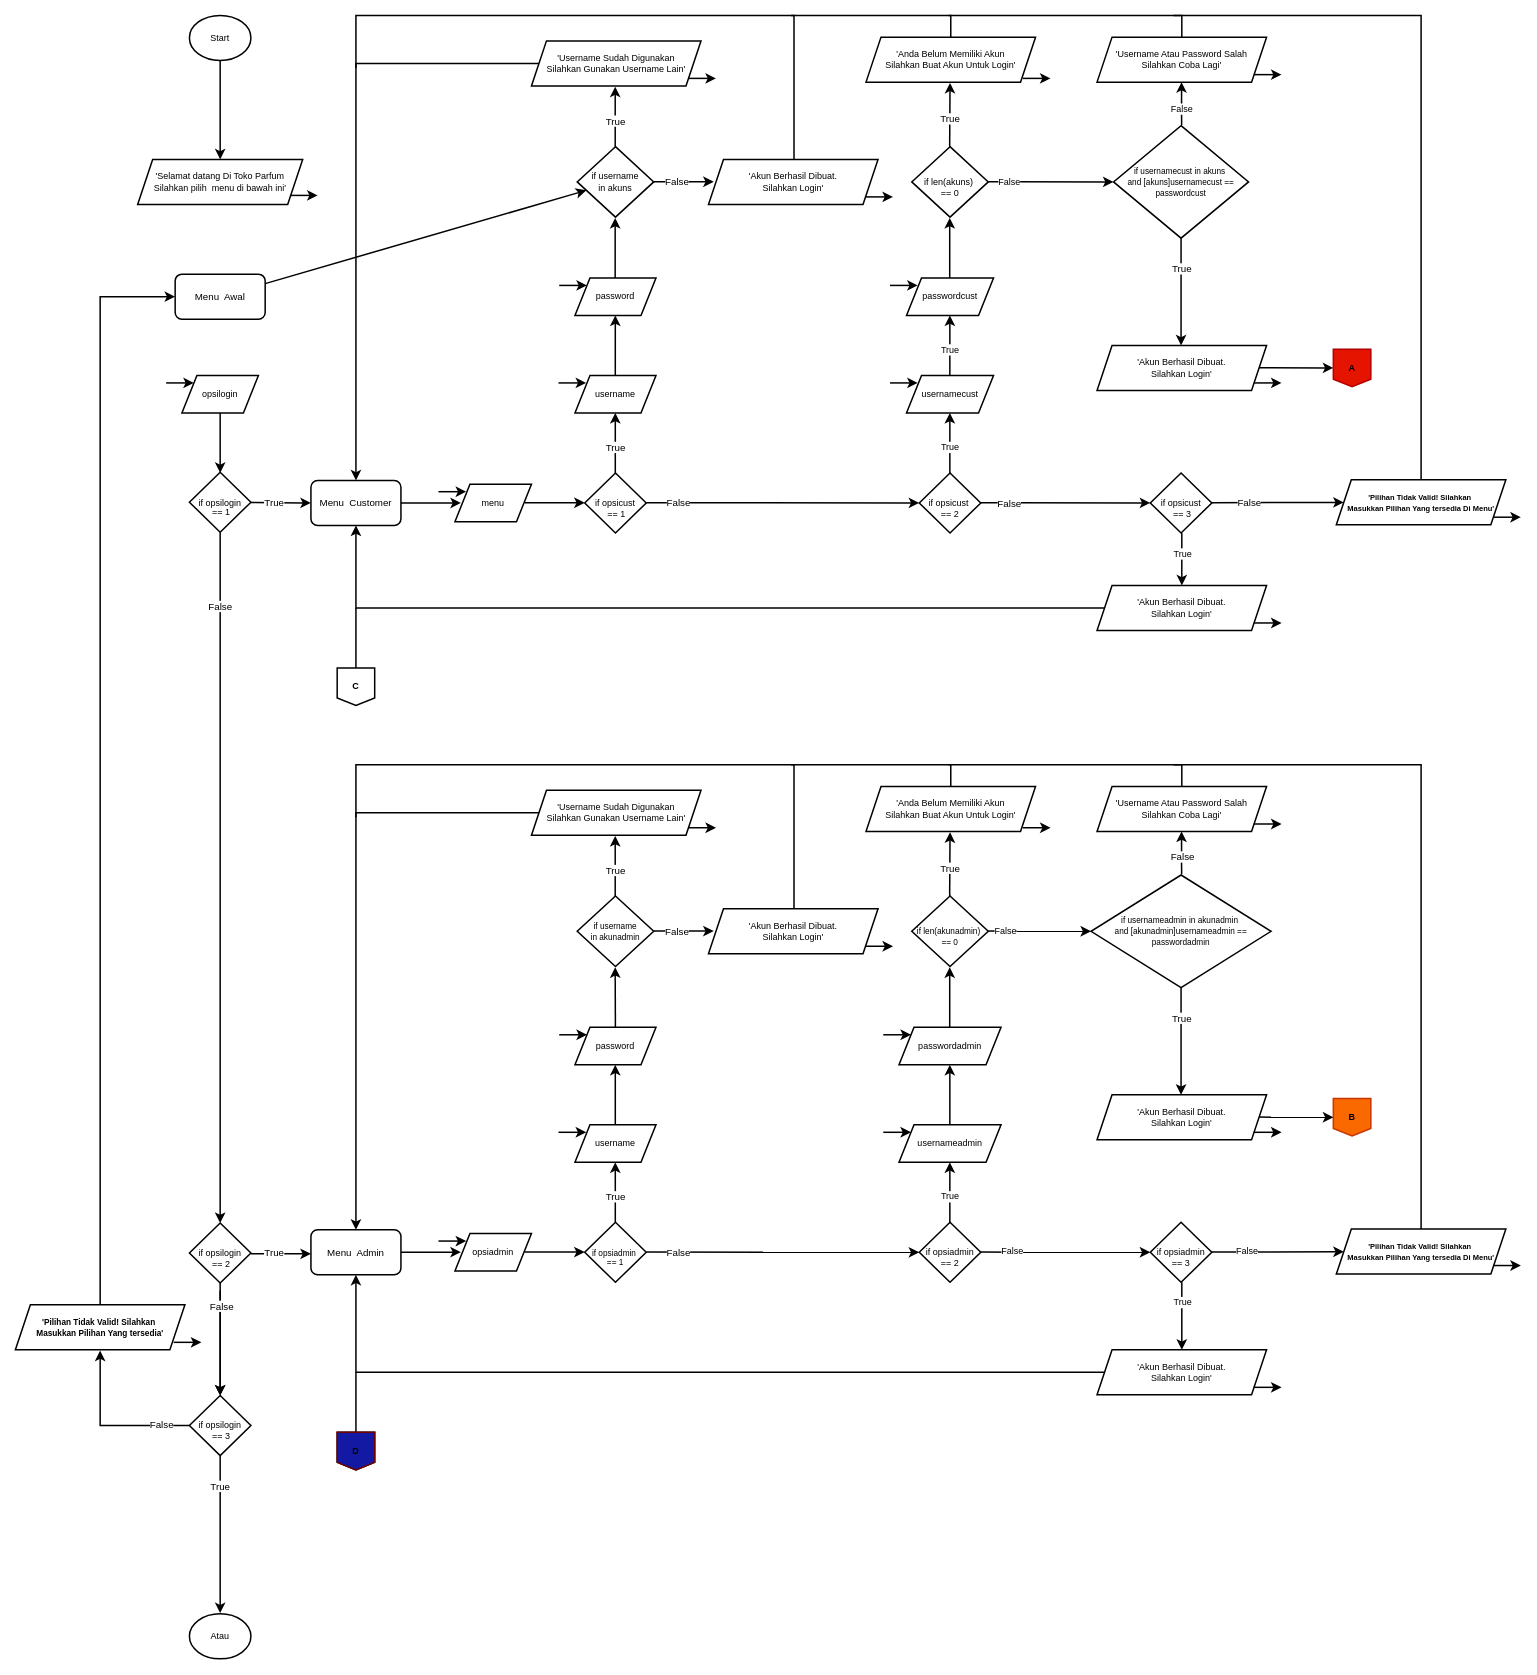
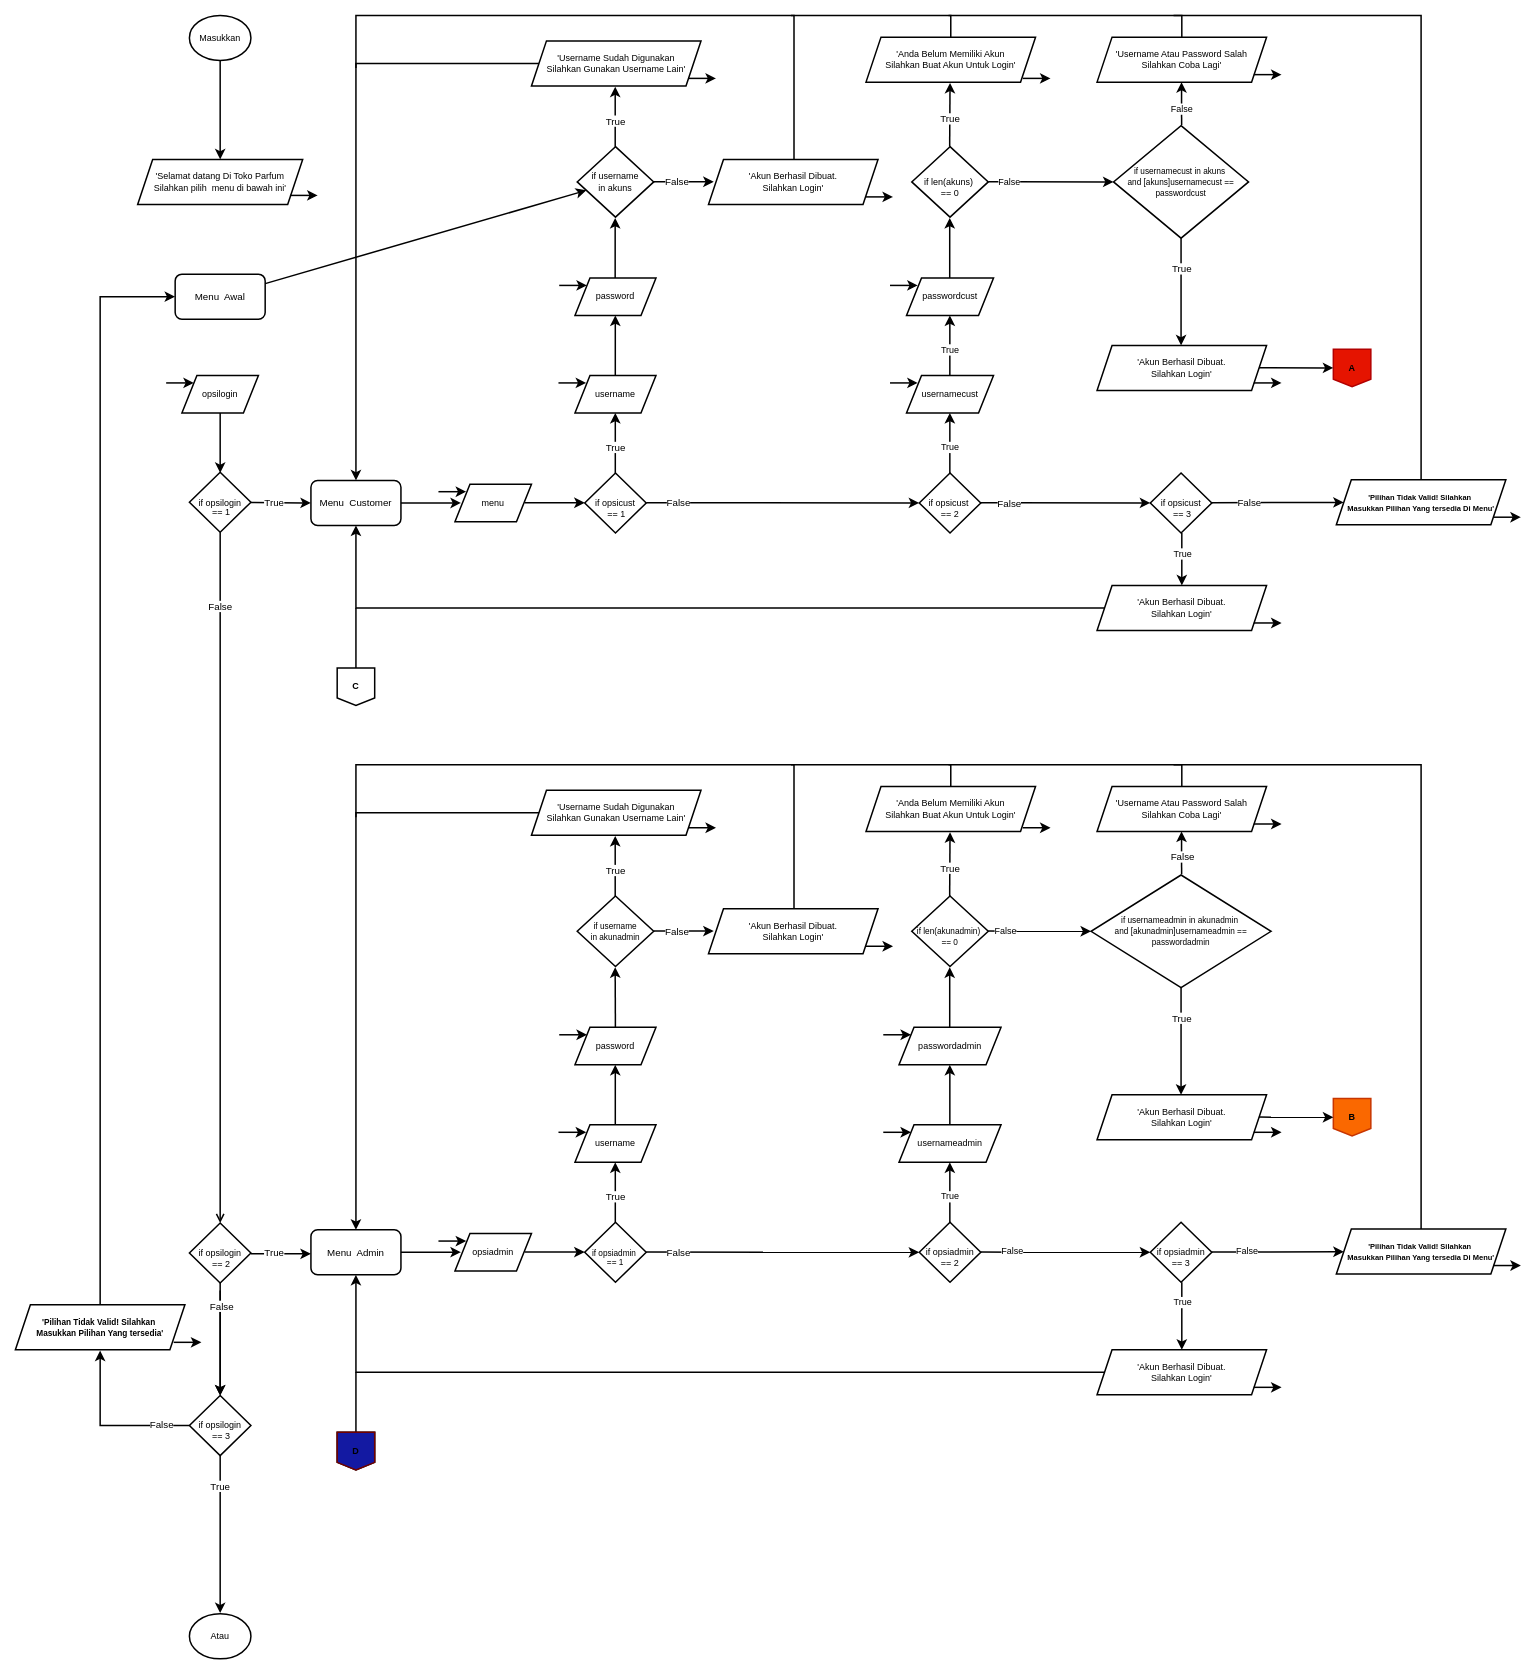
(220, 38) -> (220, 38)
(220, 1214) -> (220, 1214)
